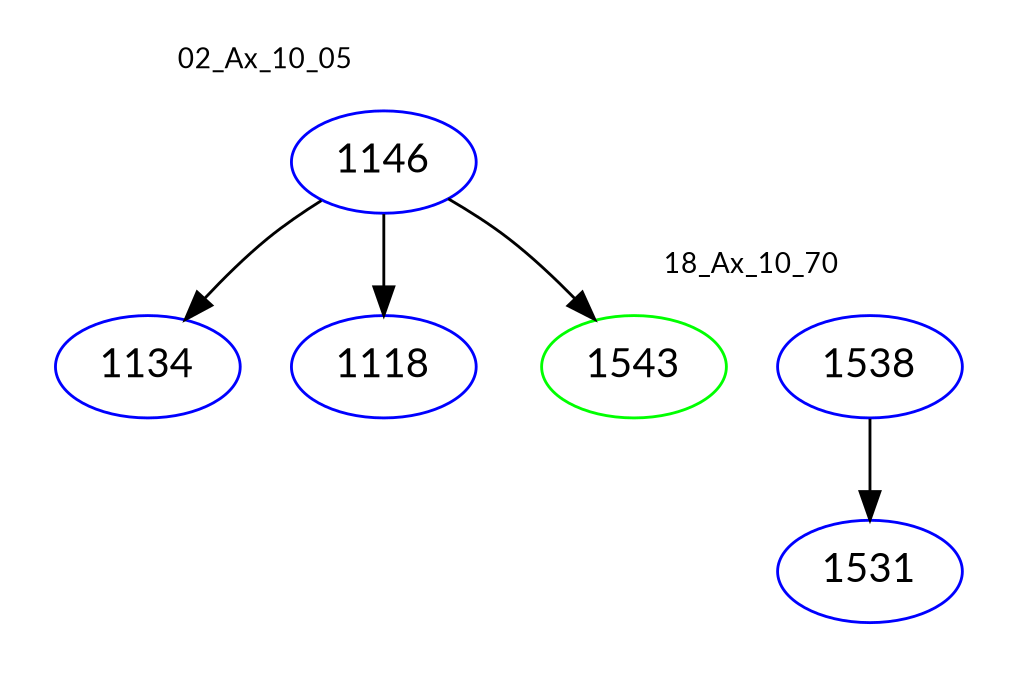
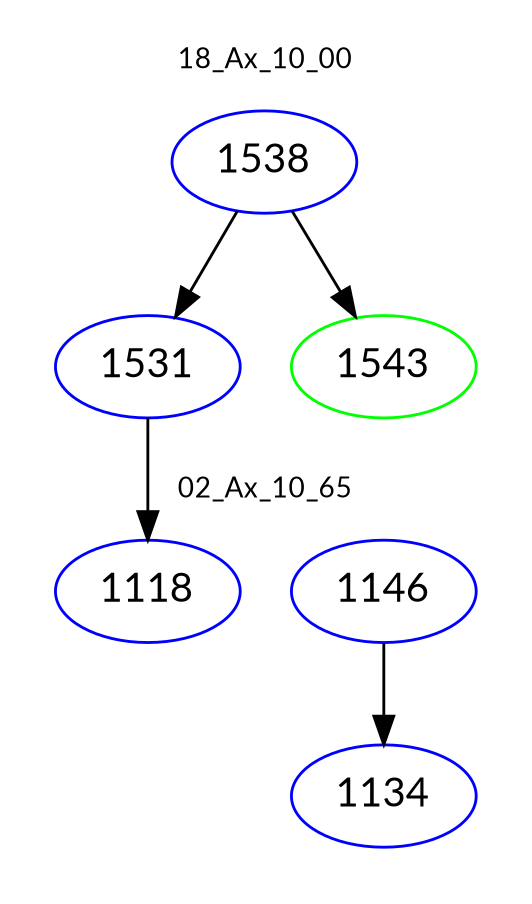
(266, 61) -> (266, 490)
(384, 250) -> (148, 481)
(540, 265) -> (316, 252)
(752, 266) -> (266, 61)
